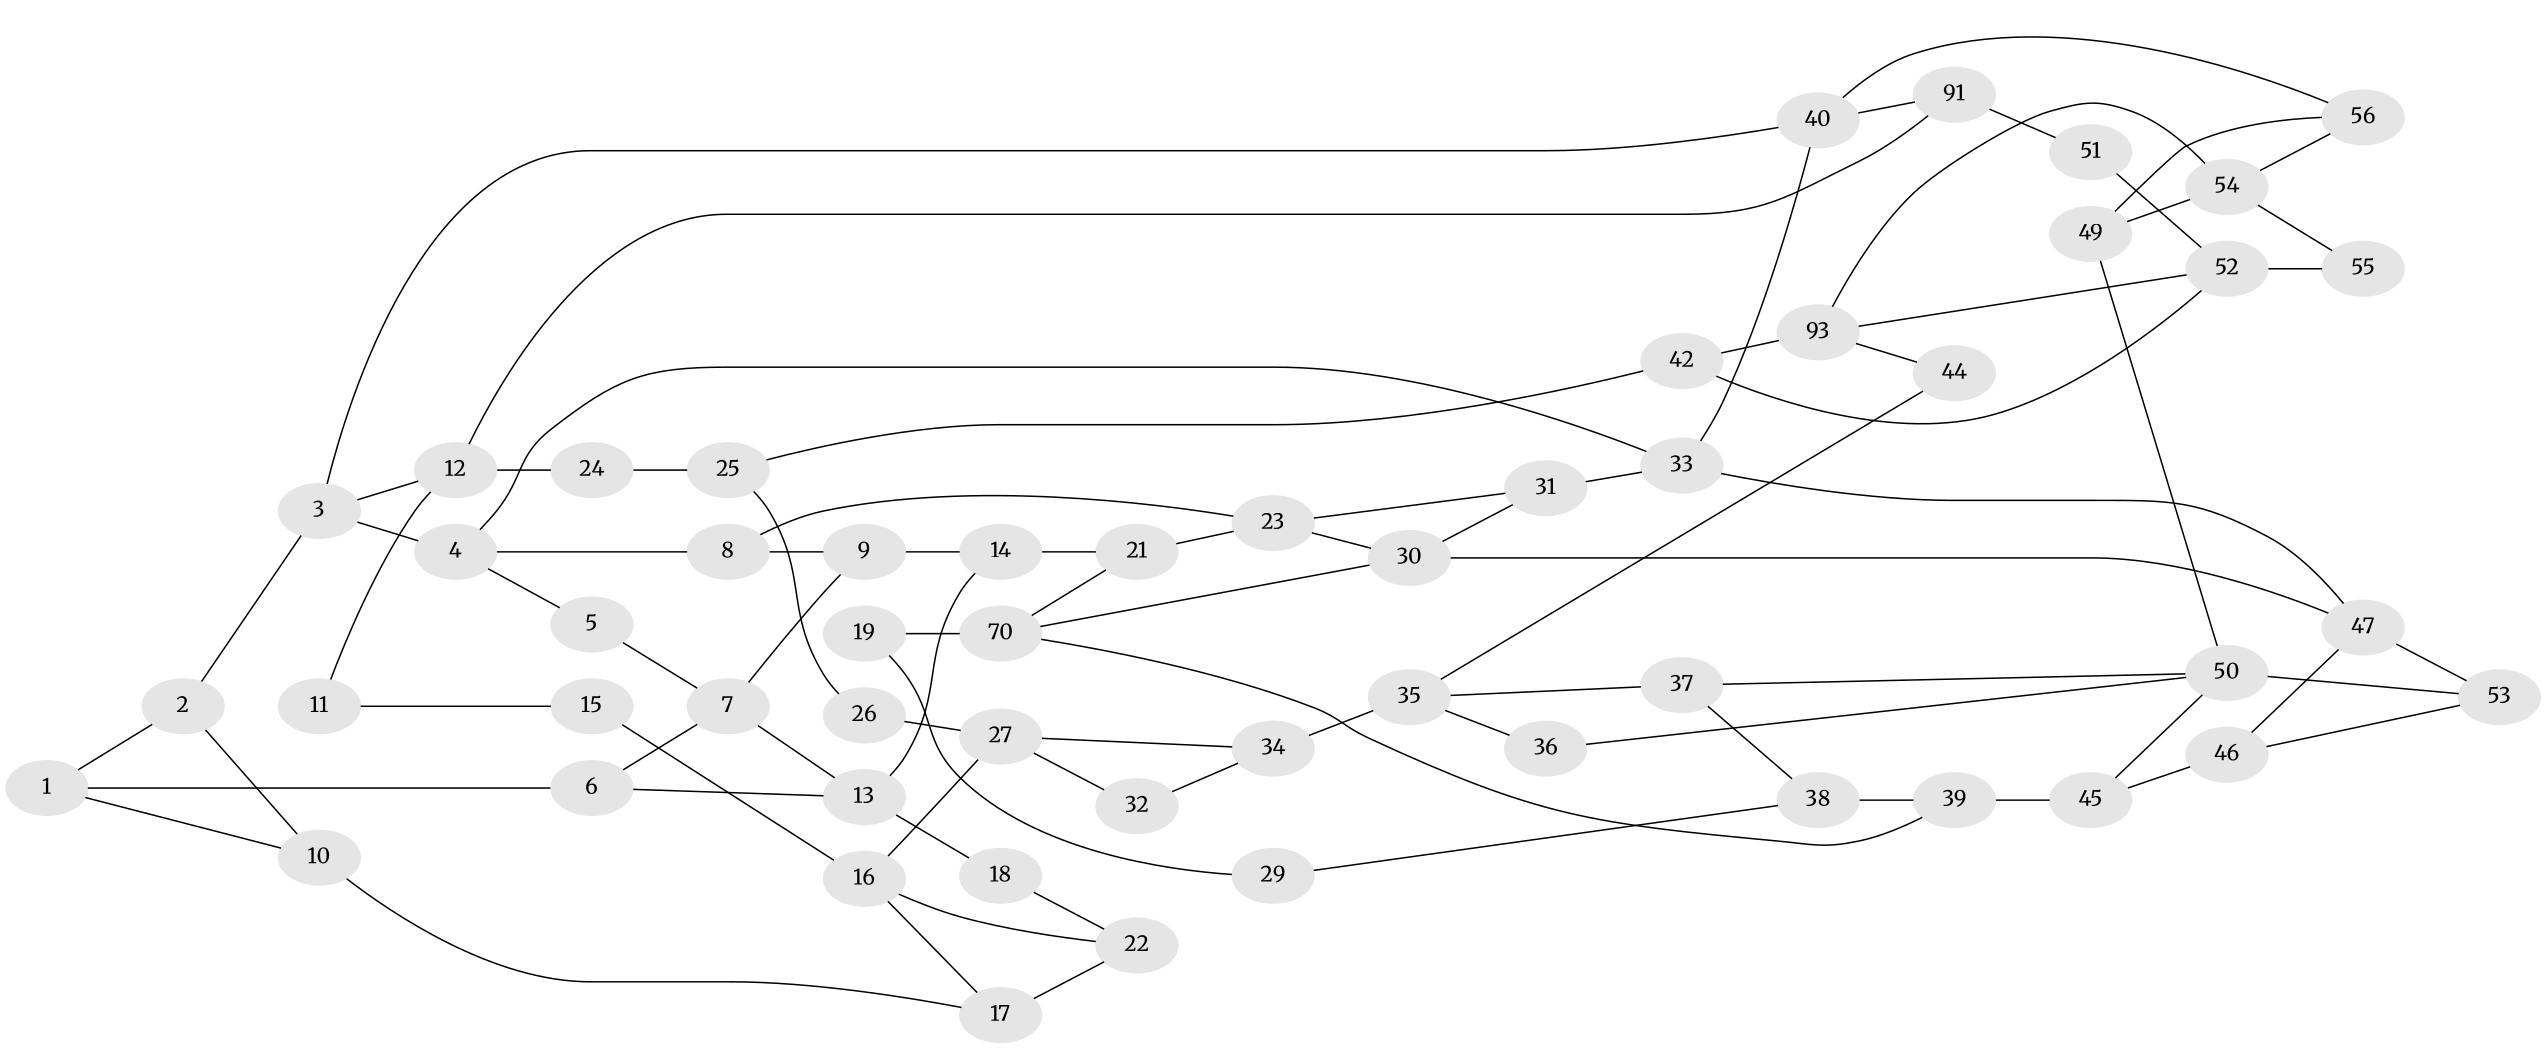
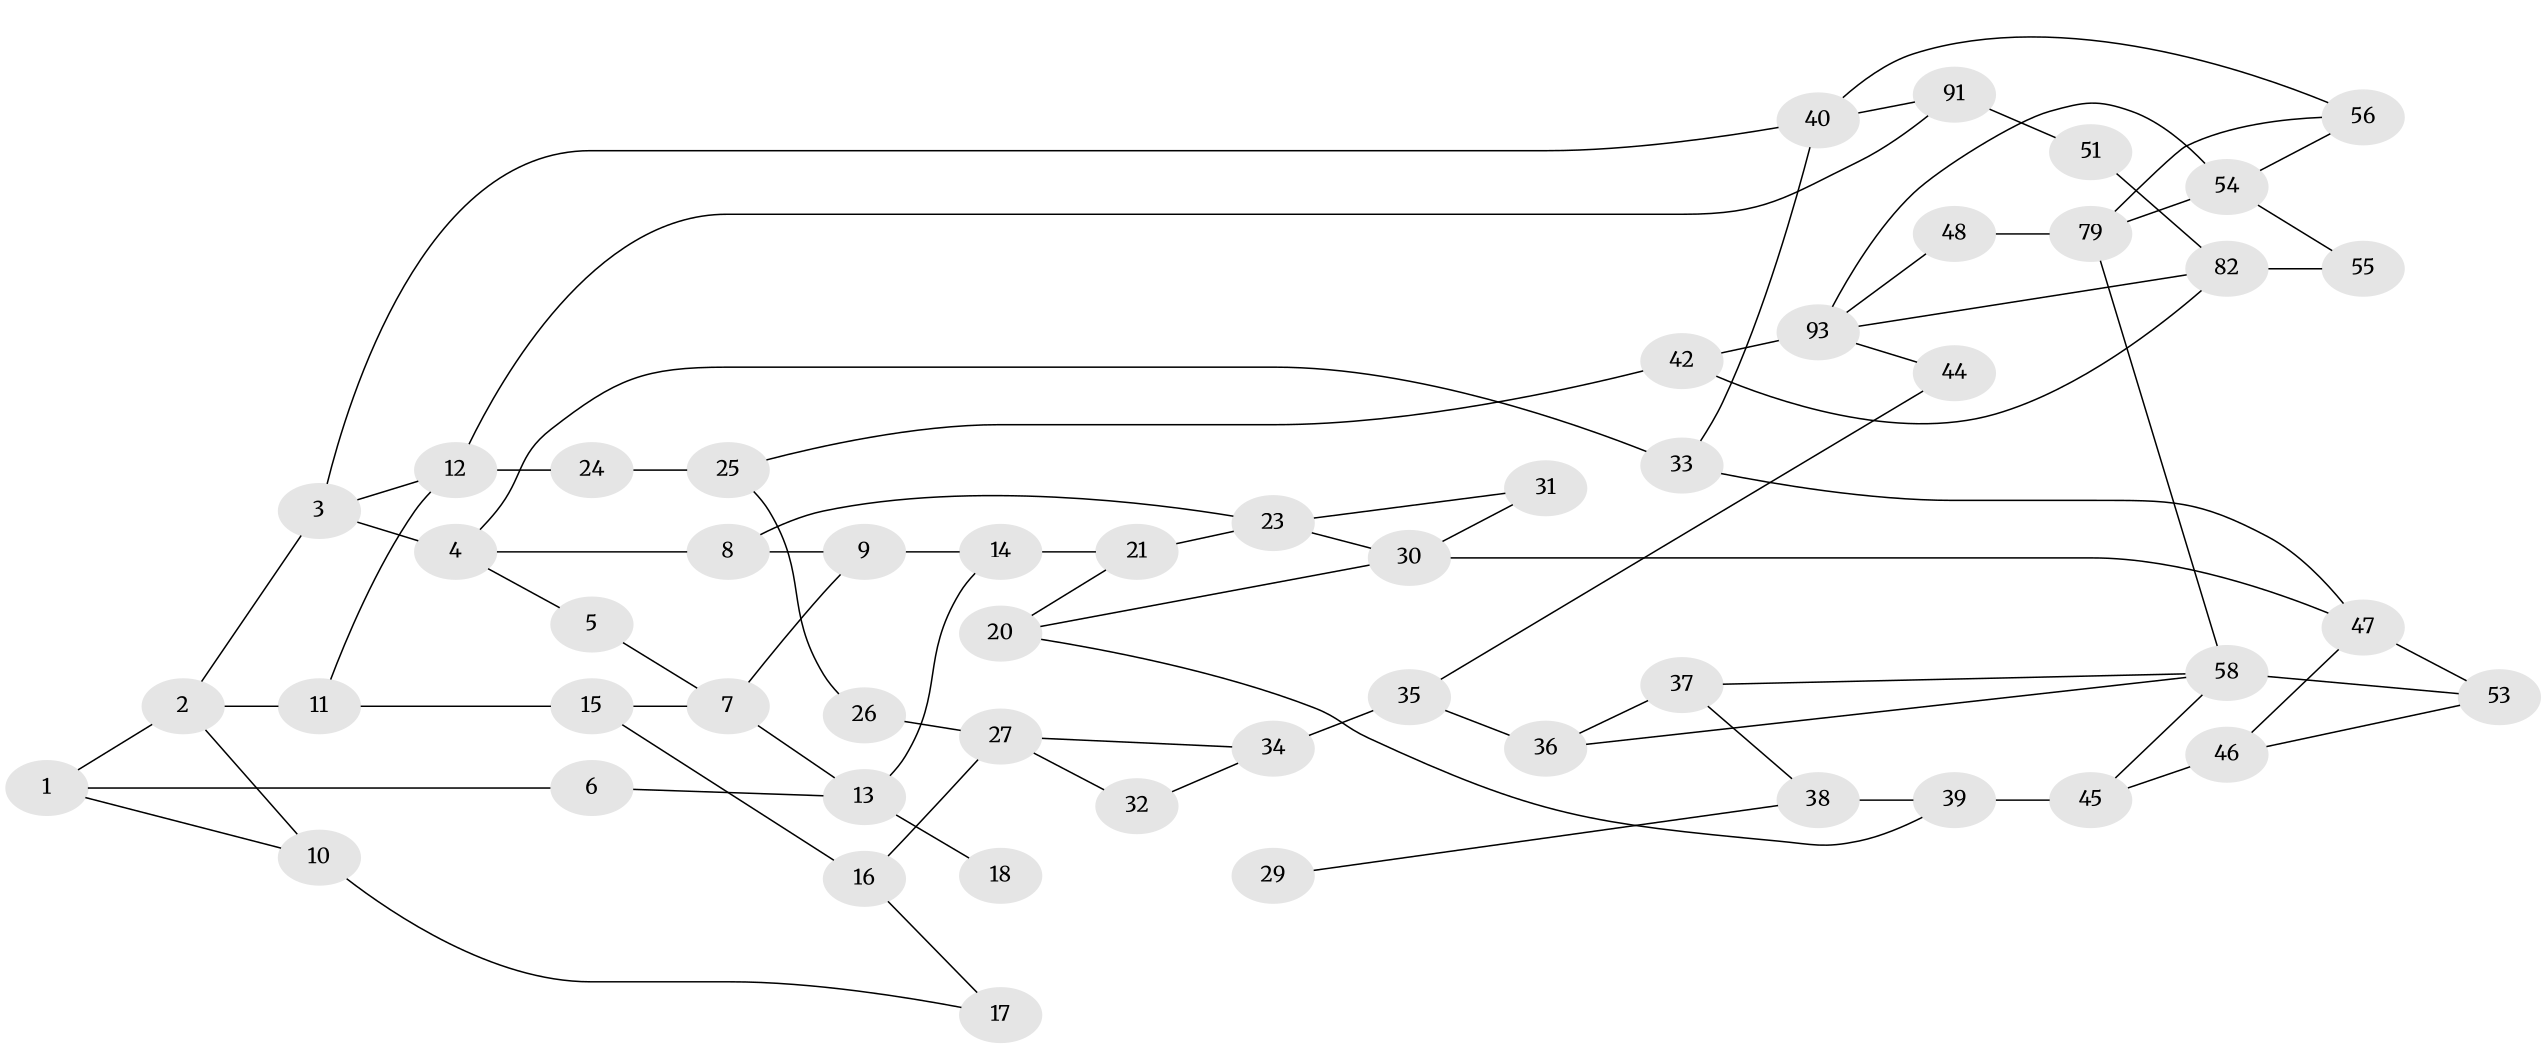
none -> (1954, 234)
(2091, 234) -> (2091, 234)
(2227, 269) -> (2227, 269)
(1614, 477) -> none
(864, 634) -> none
(1001, 634) -> (1001, 634)
(2227, 673) -> (2227, 673)
(1546, 691) -> (1614, 717)
none -> (252, 706)
(668, 743) -> (660, 706)
(1137, 945) -> none
